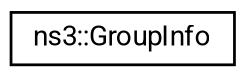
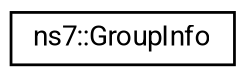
(123, 39) -> (123, 39)
